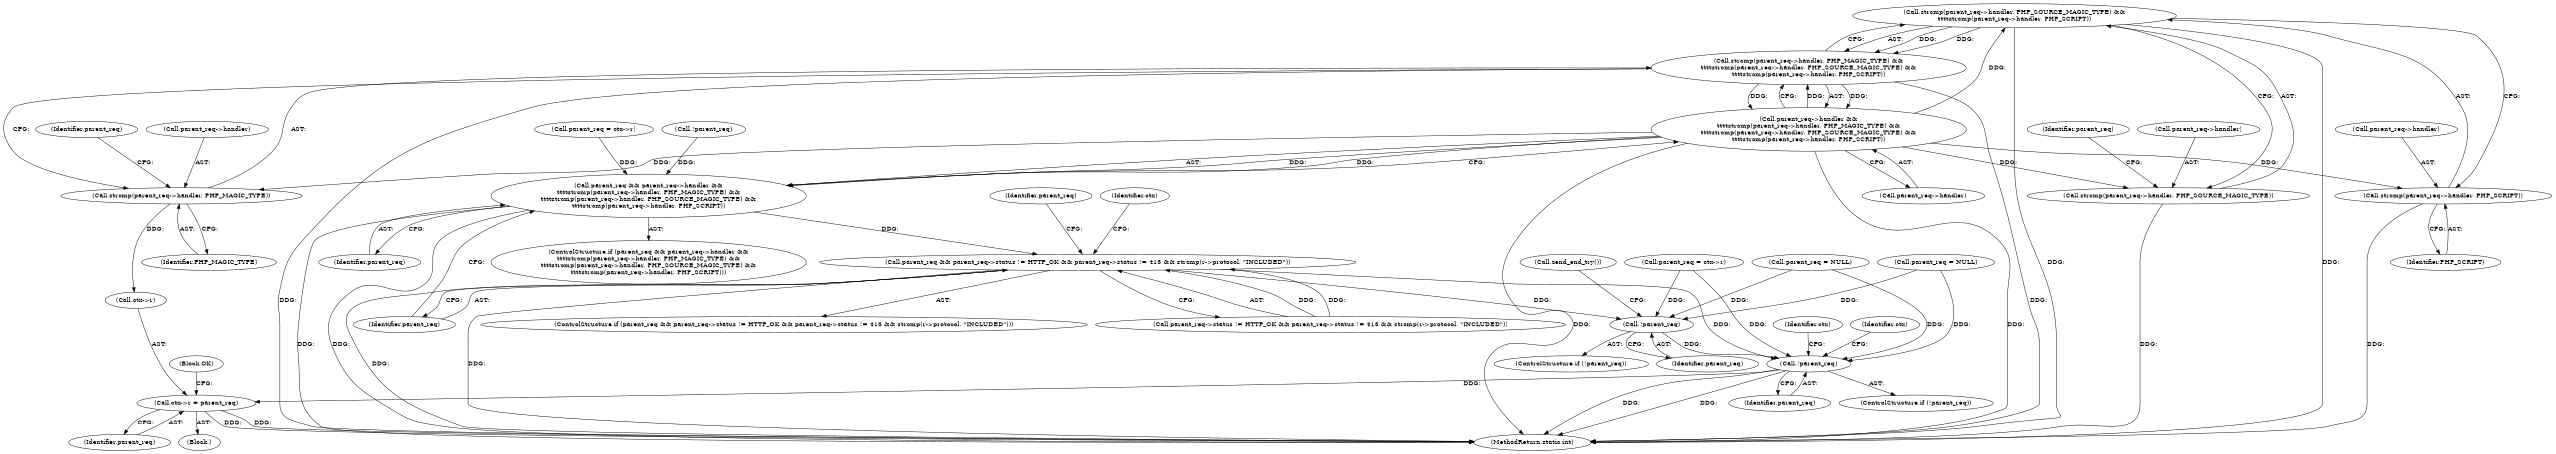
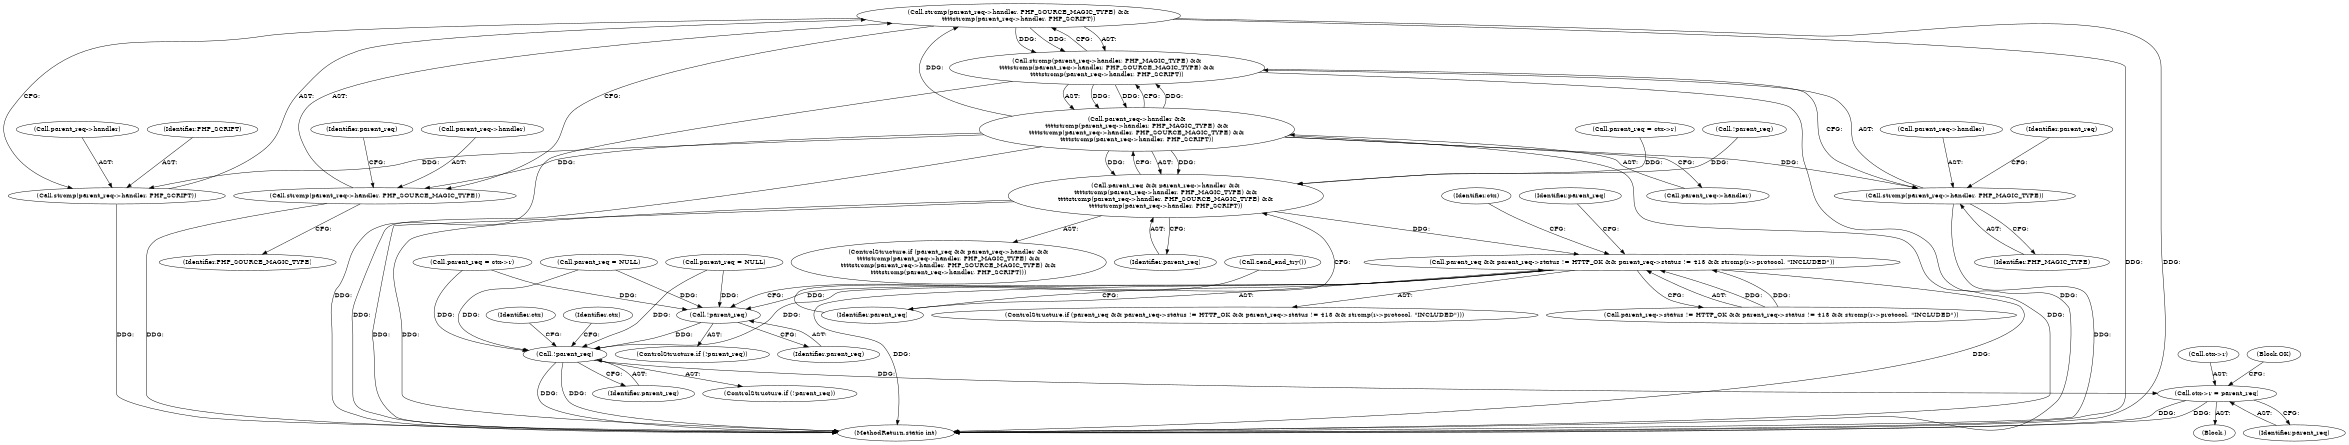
(2429, 227) -> none
(138, 240) -> (1682, 427)
none -> (248, 262)
